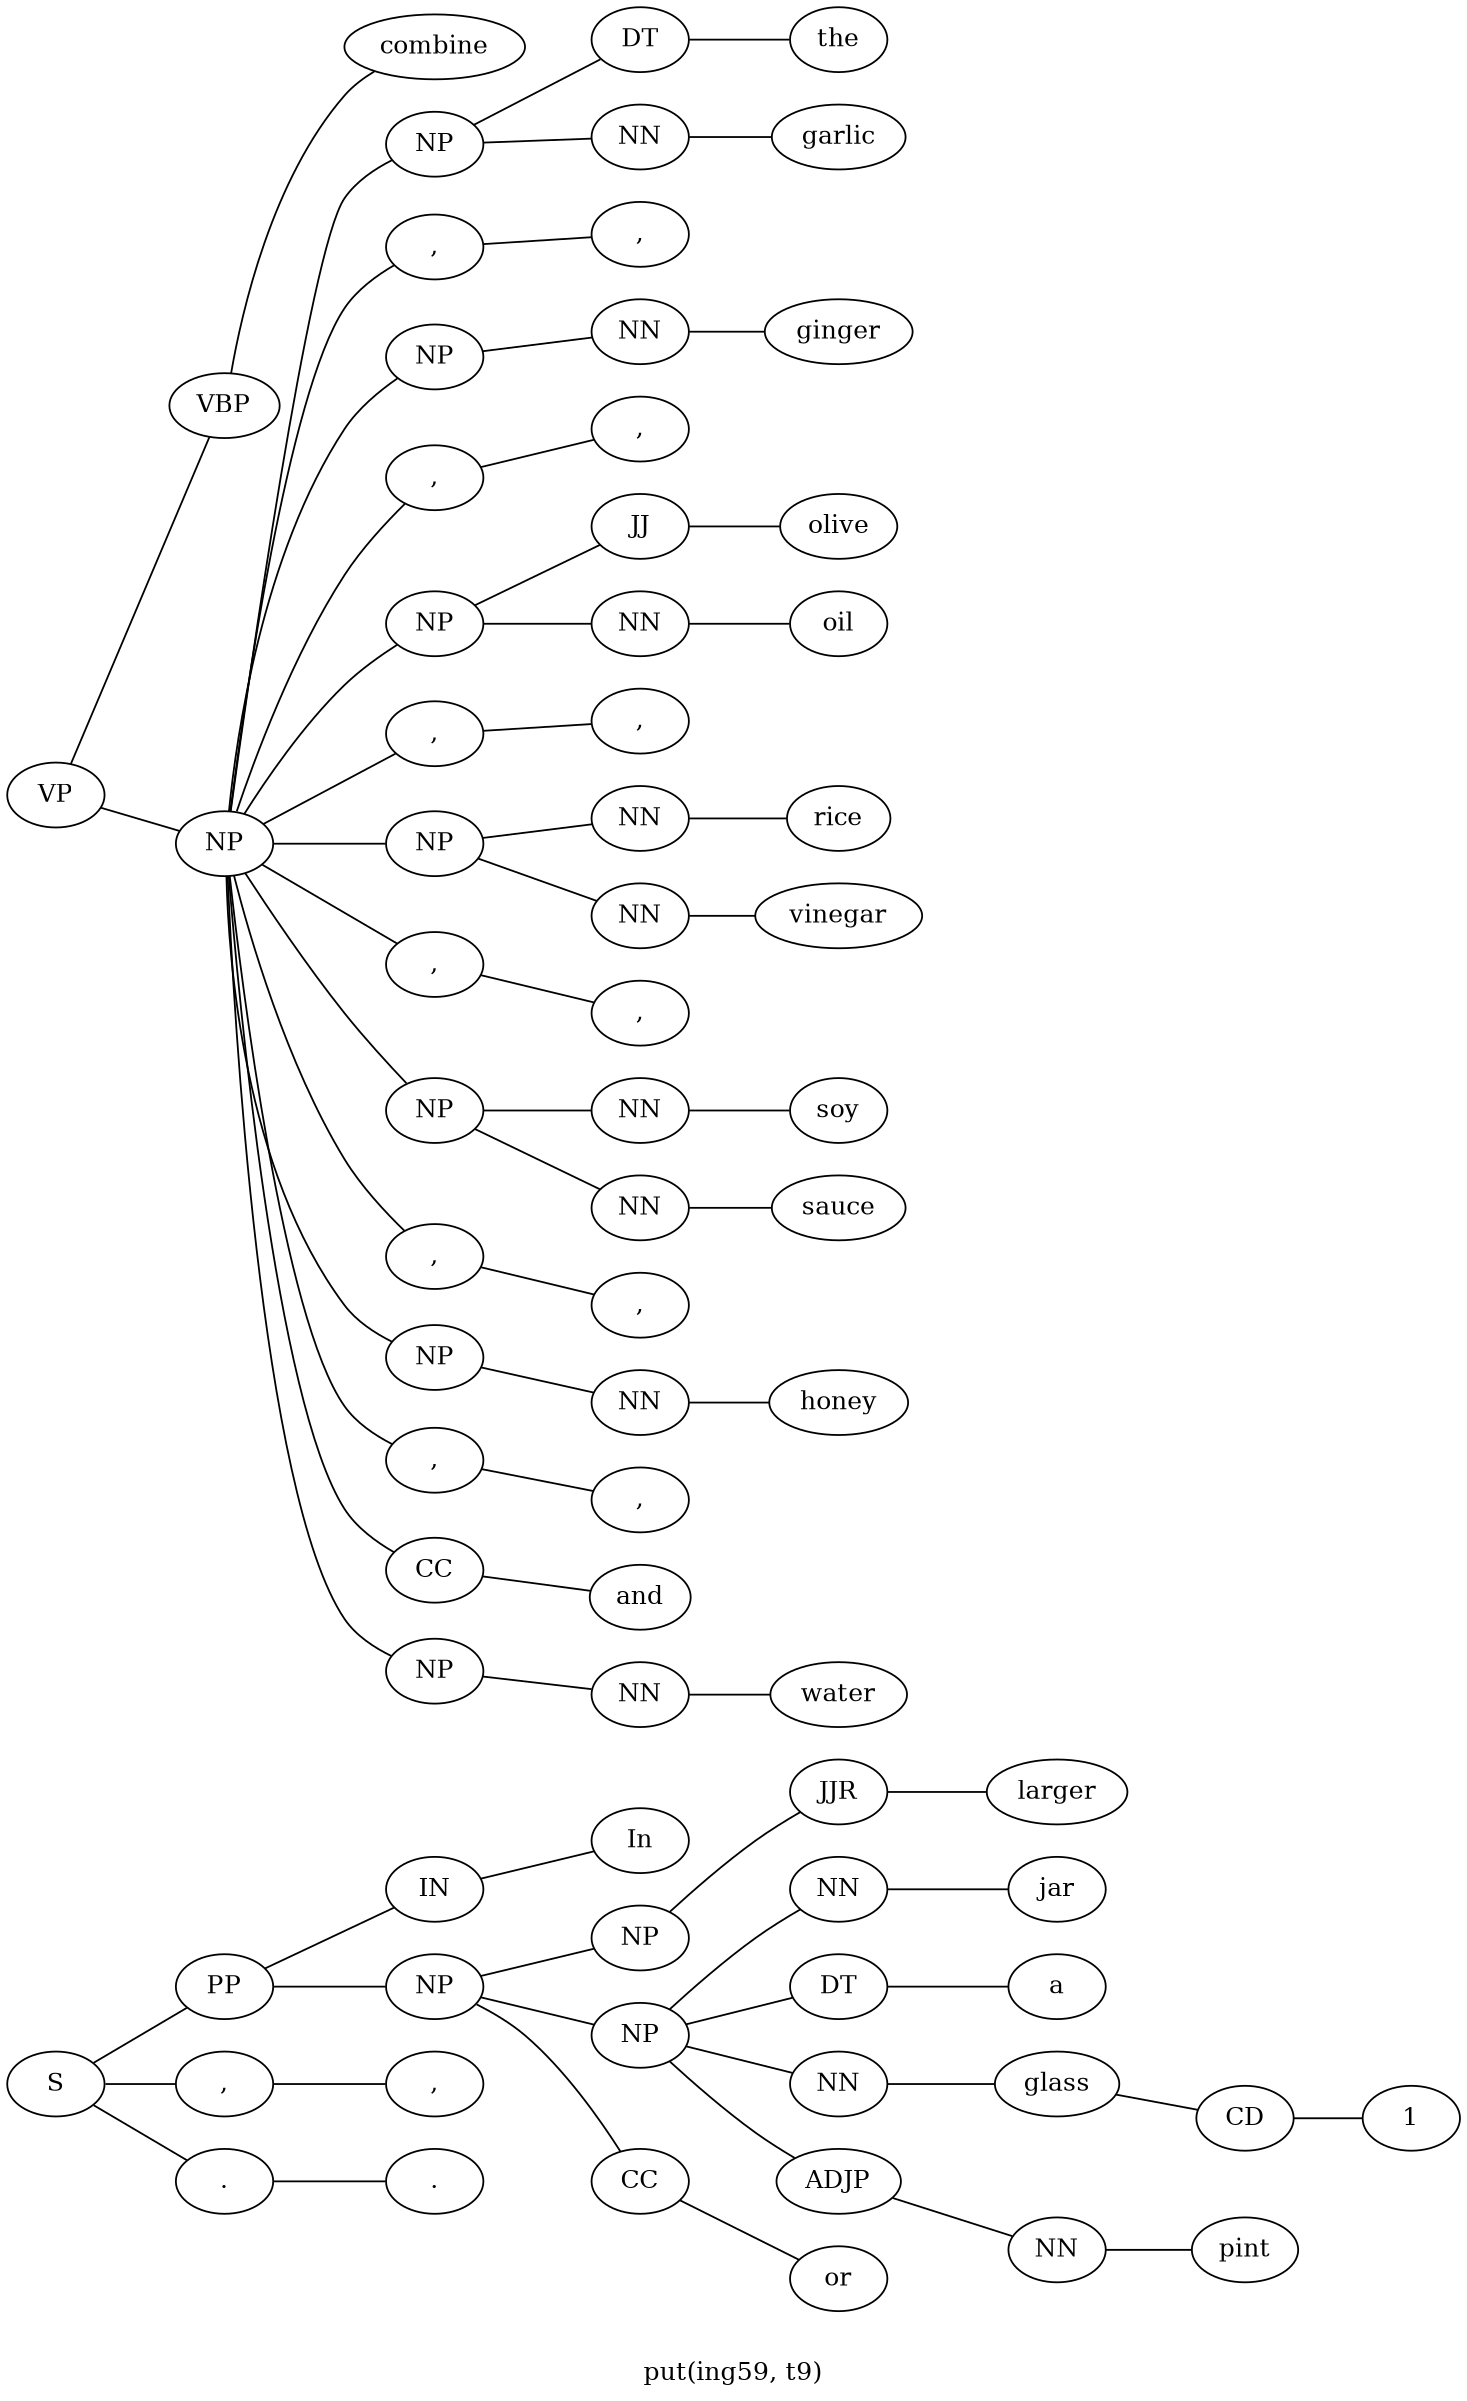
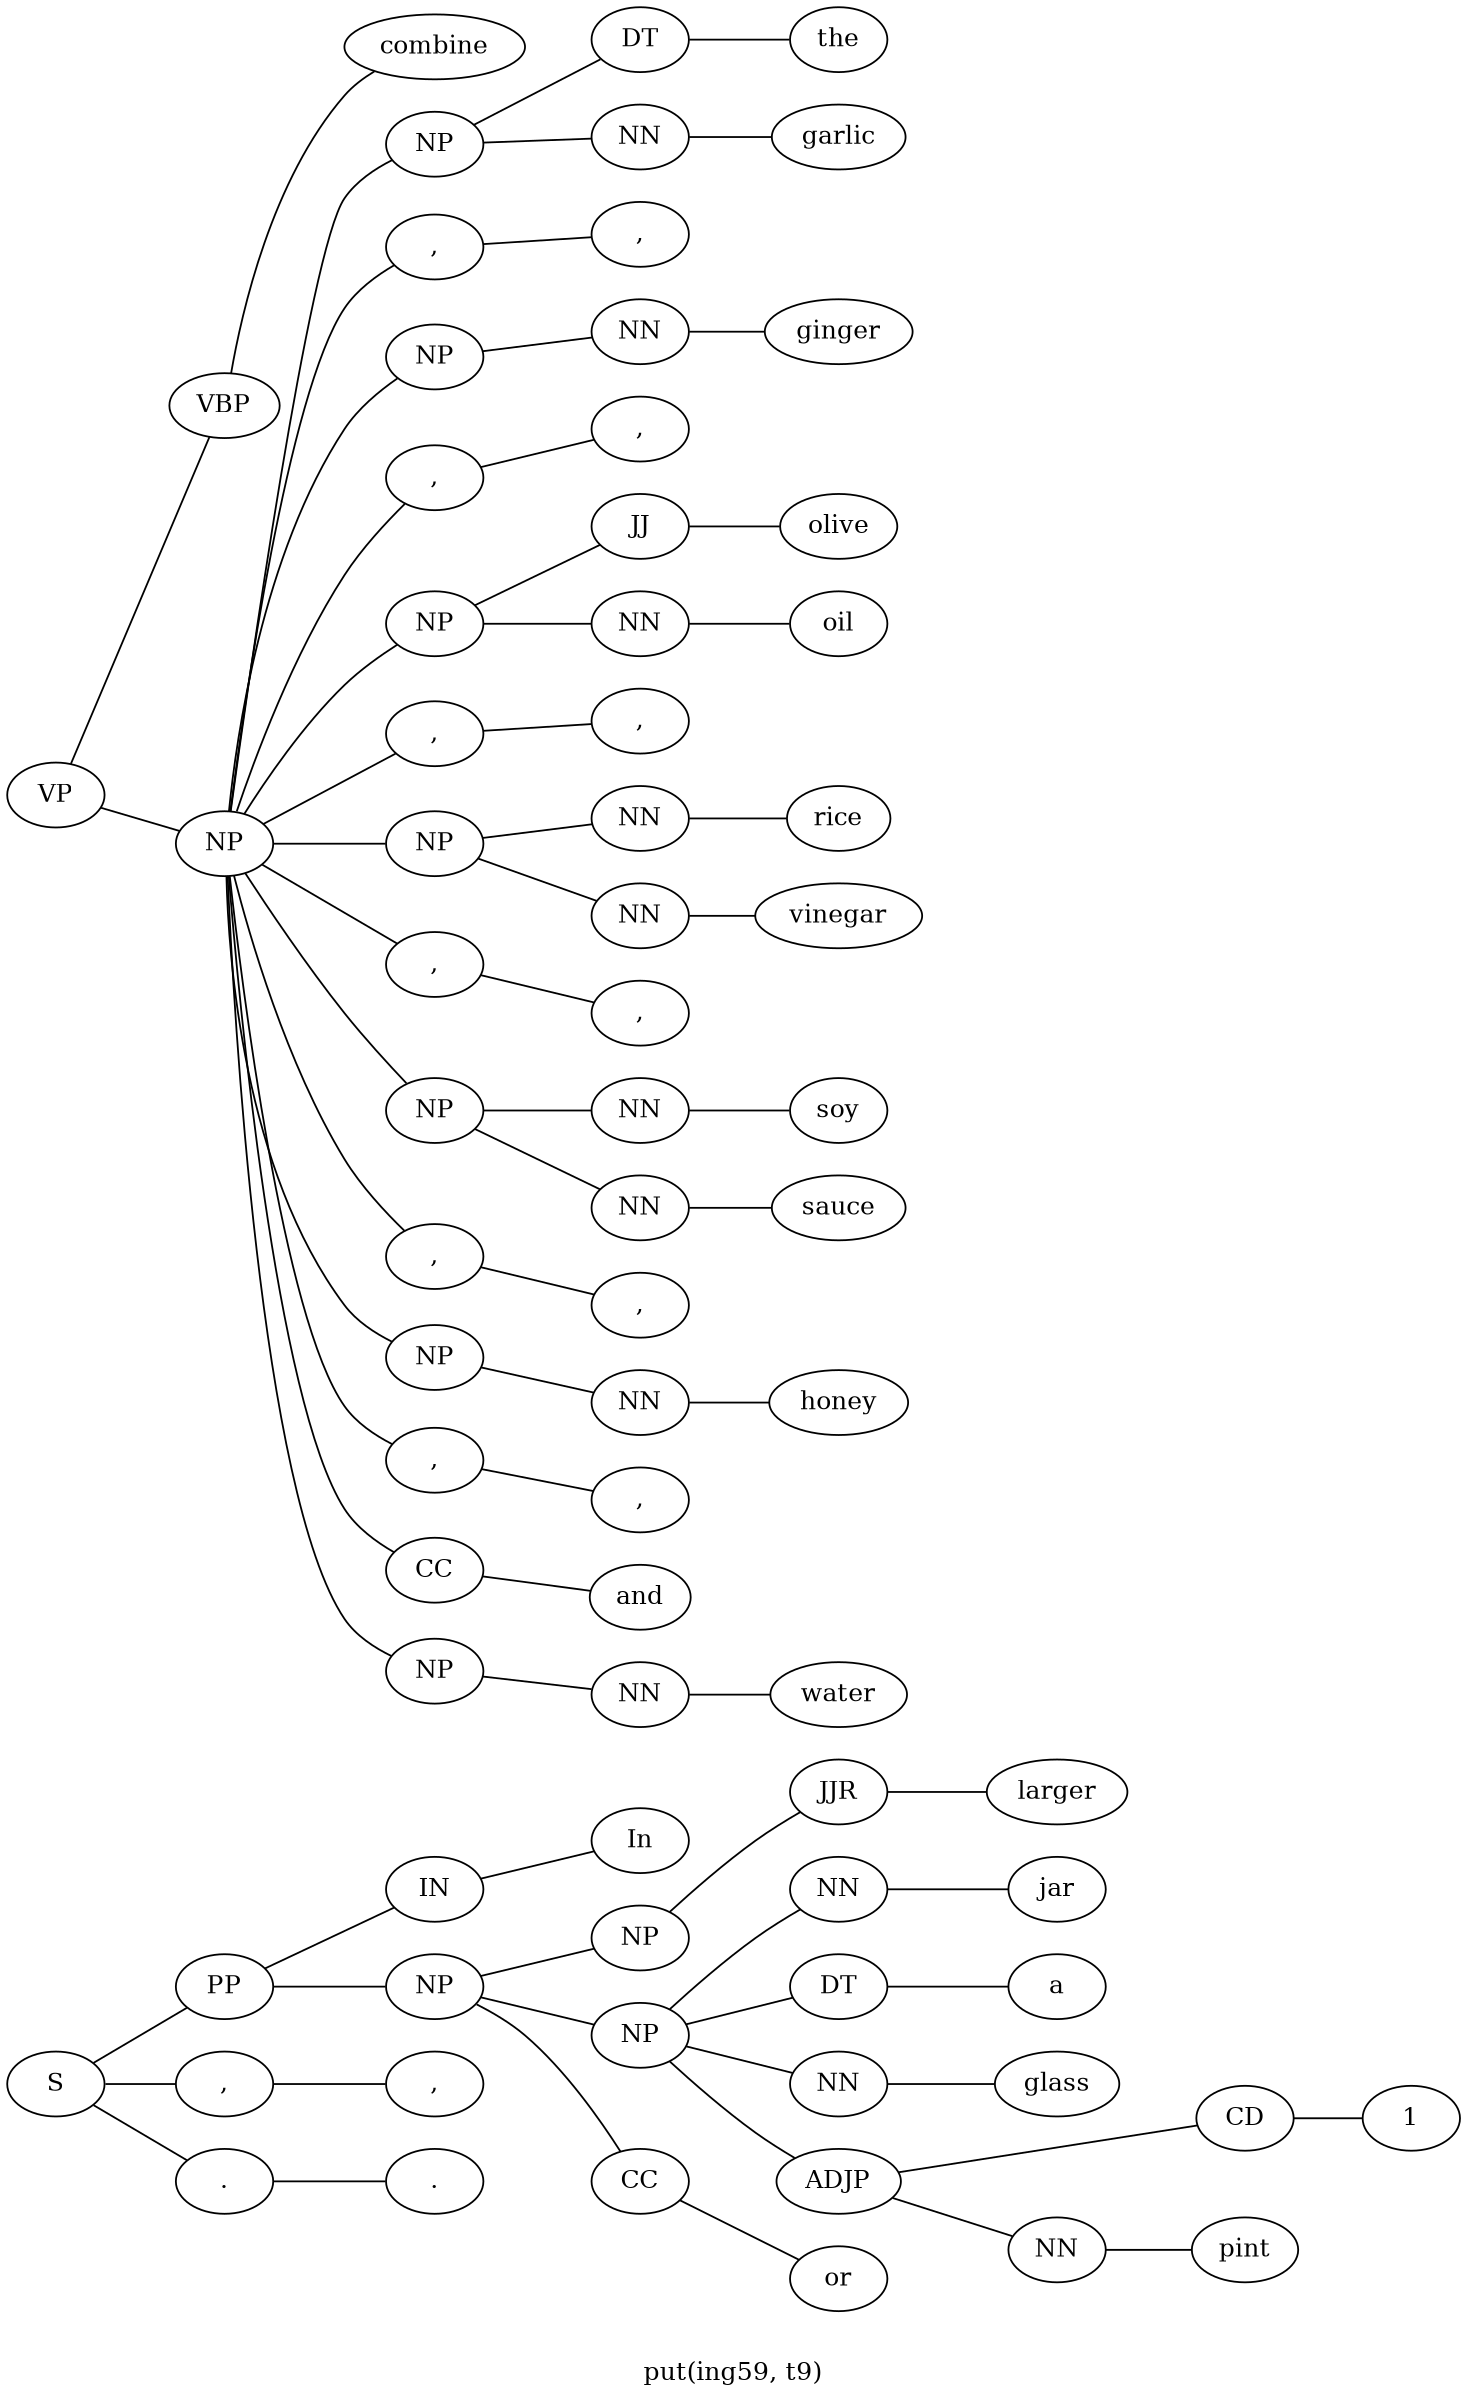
(1157, 2102) -> (1048, 2149)
